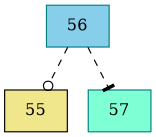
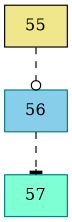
(59, 64) -> (36, 64)
